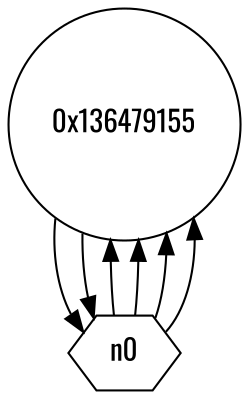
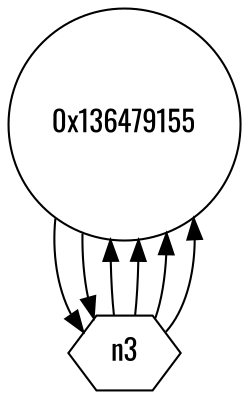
(125, 353) -> (125, 353)
